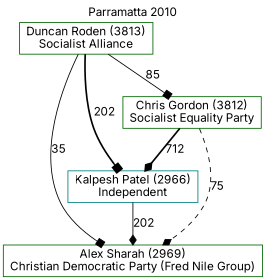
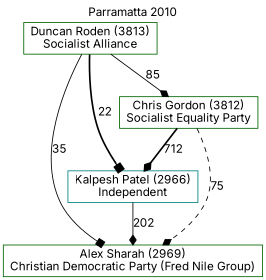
(136, 73) -> (136, 72)
(105, 112) -> (105, 112)
